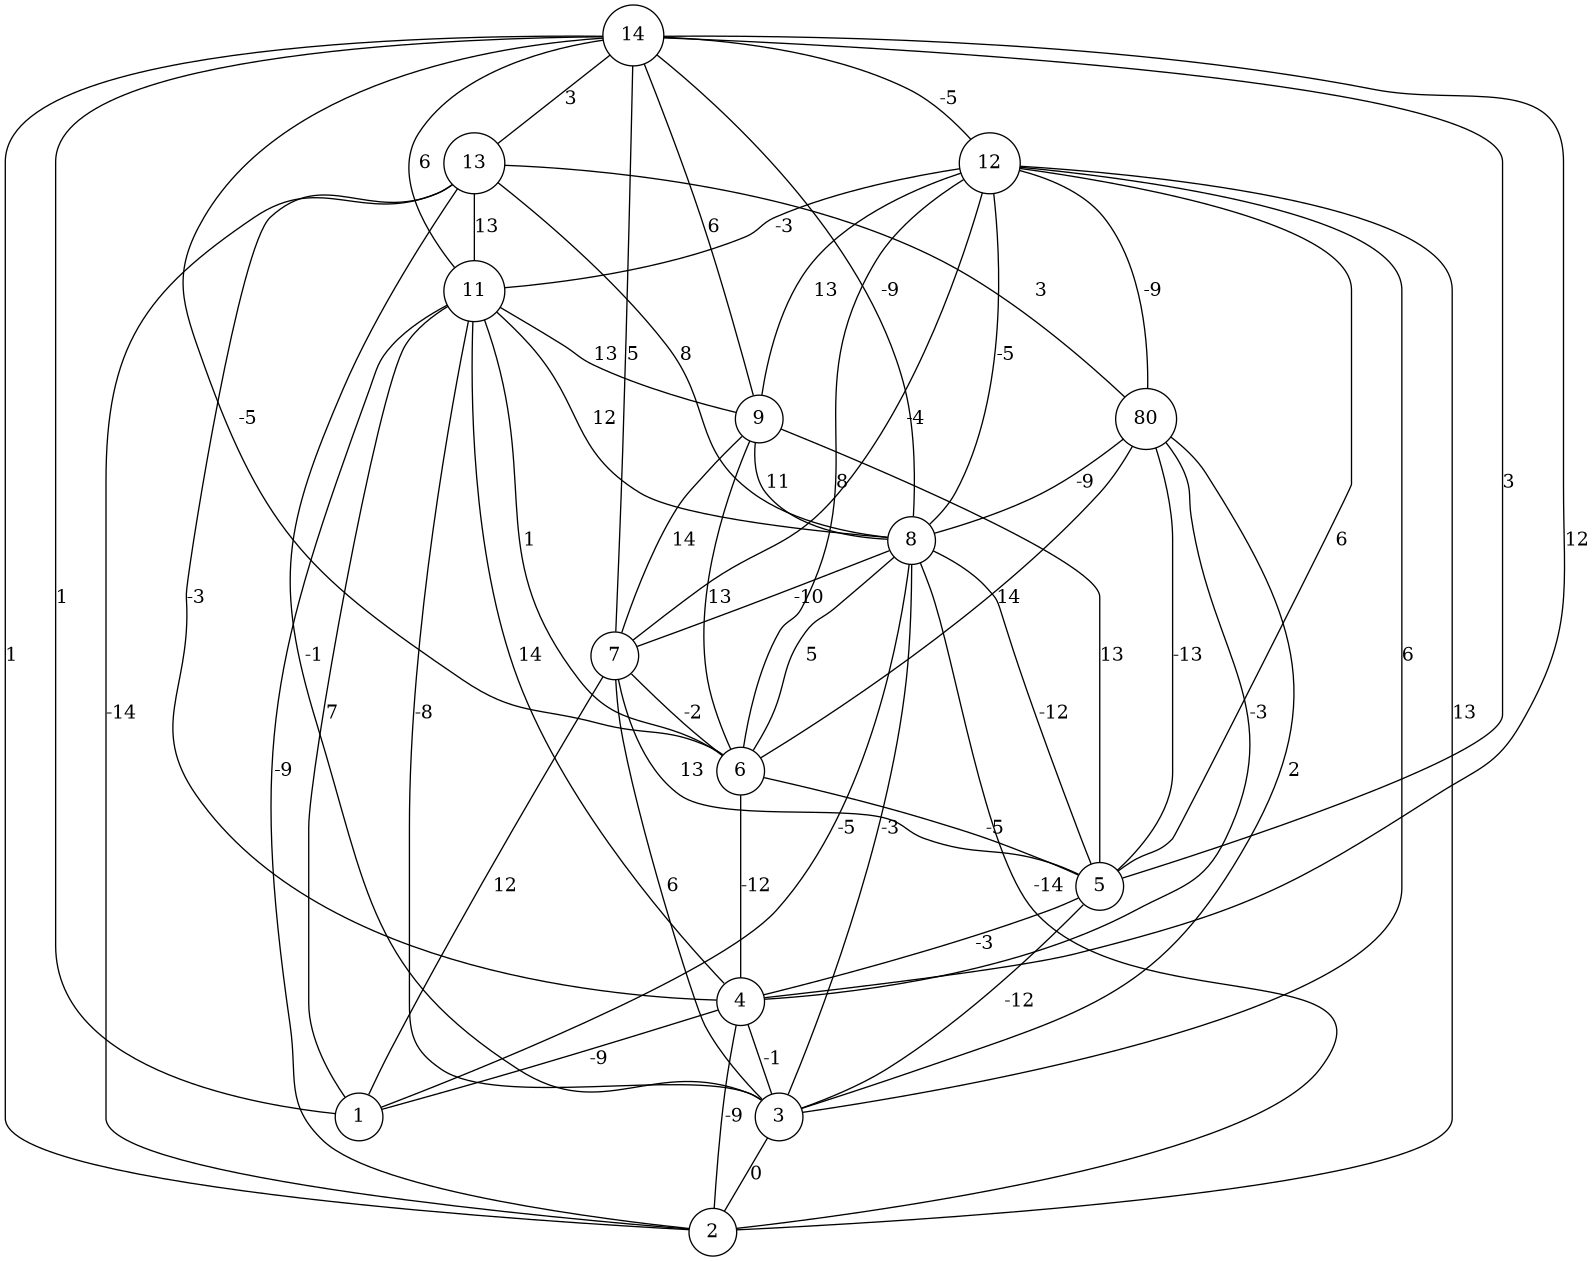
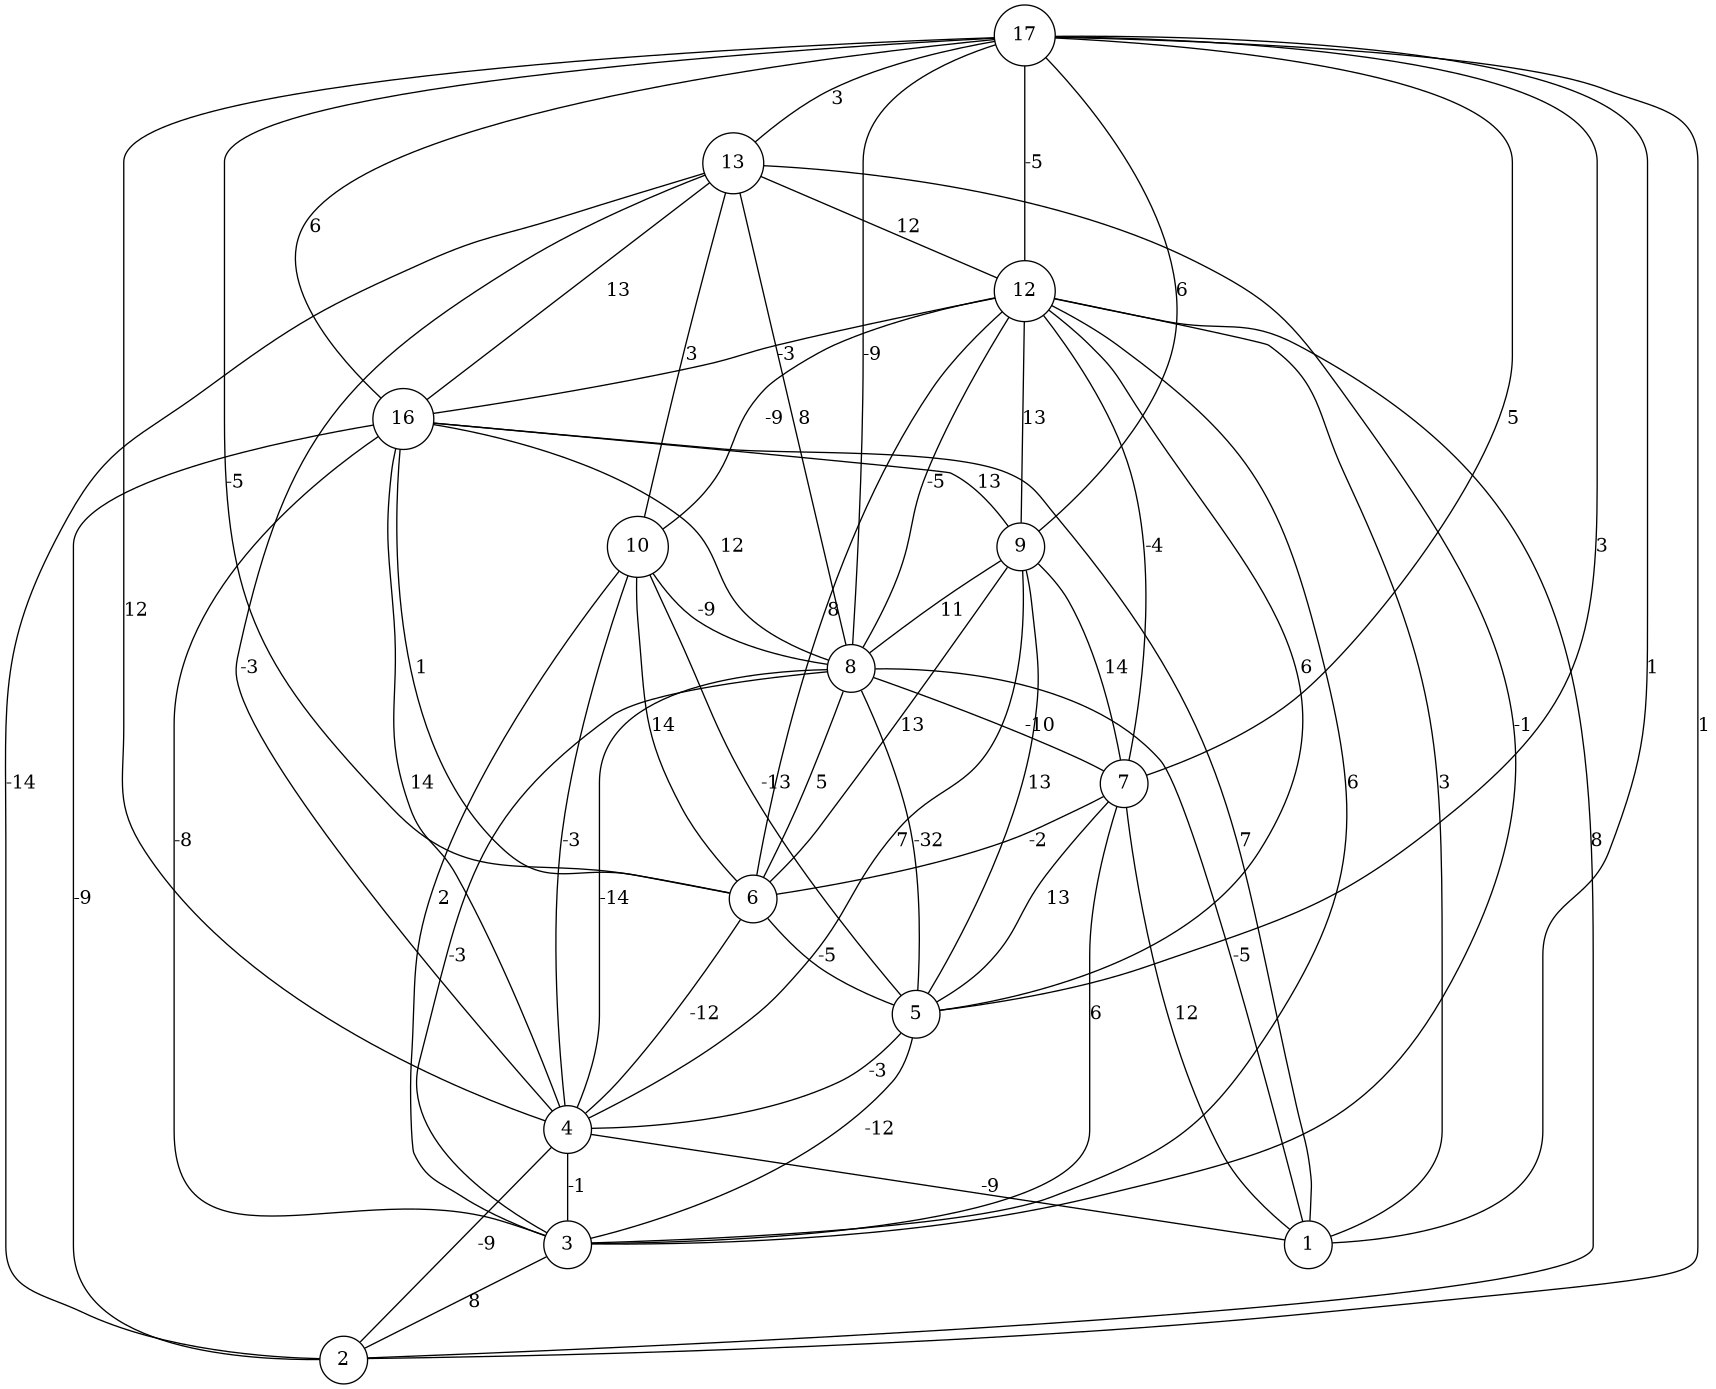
(633, 35) -> (1025, 36)
none -> (879, 227)
(474, 291) -> (403, 419)
(1146, 419) -> (638, 547)
none -> (1424, 691)
(1054, 713) -> (929, 841)
(1465, 713) -> (1597, 841)
none -> (871, 864)
(1324, 1010) -> (599, 808)
(757, 1175) -> (475, 1302)
